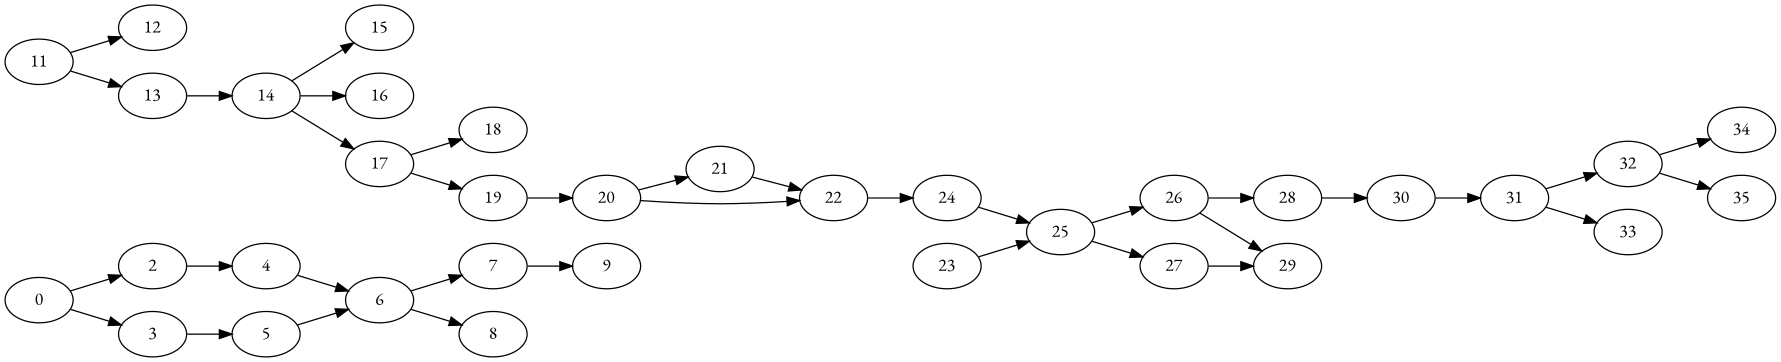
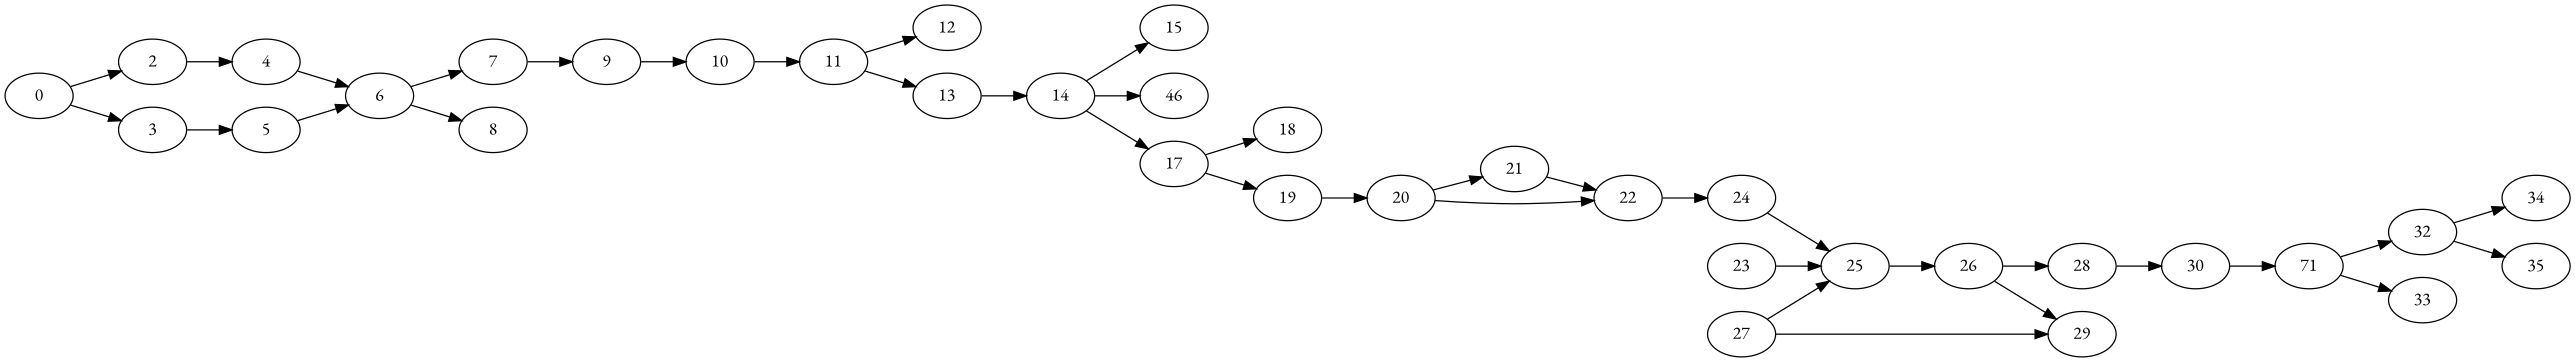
none -> (720, 62)
(380, 96) -> (1174, 96)
(1515, 198) -> (2309, 266)
(1111, 247) -> (1793, 304)
